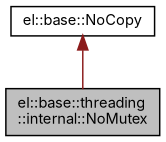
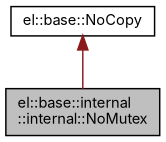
(83, 112) -> (83, 112)
